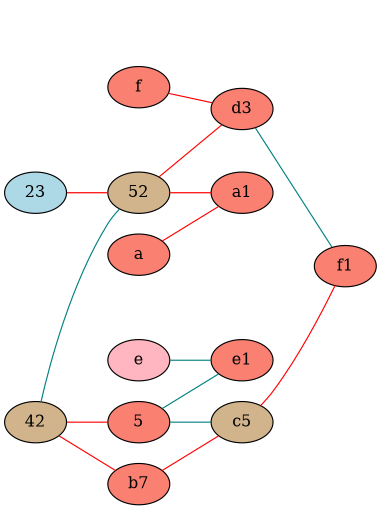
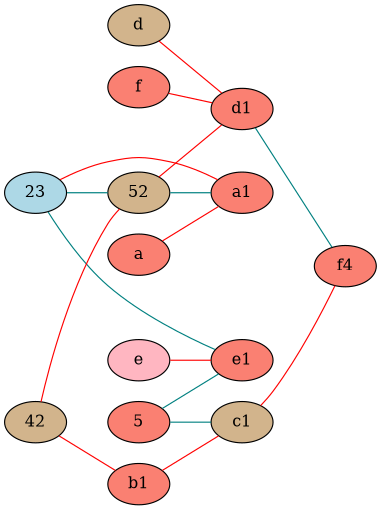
none -> (139, 25)
(242, 109) -> (242, 109)
none -> (139, 158)
(87, 193) -> (87, 193)
(191, 193) -> (191, 193)
(345, 266) -> (345, 266)
none -> (120, 295)
(71, 301) -> (71, 301)
(191, 360) -> (191, 360)
(87, 422) -> none
(242, 422) -> (242, 422)
(139, 484) -> (139, 484)
